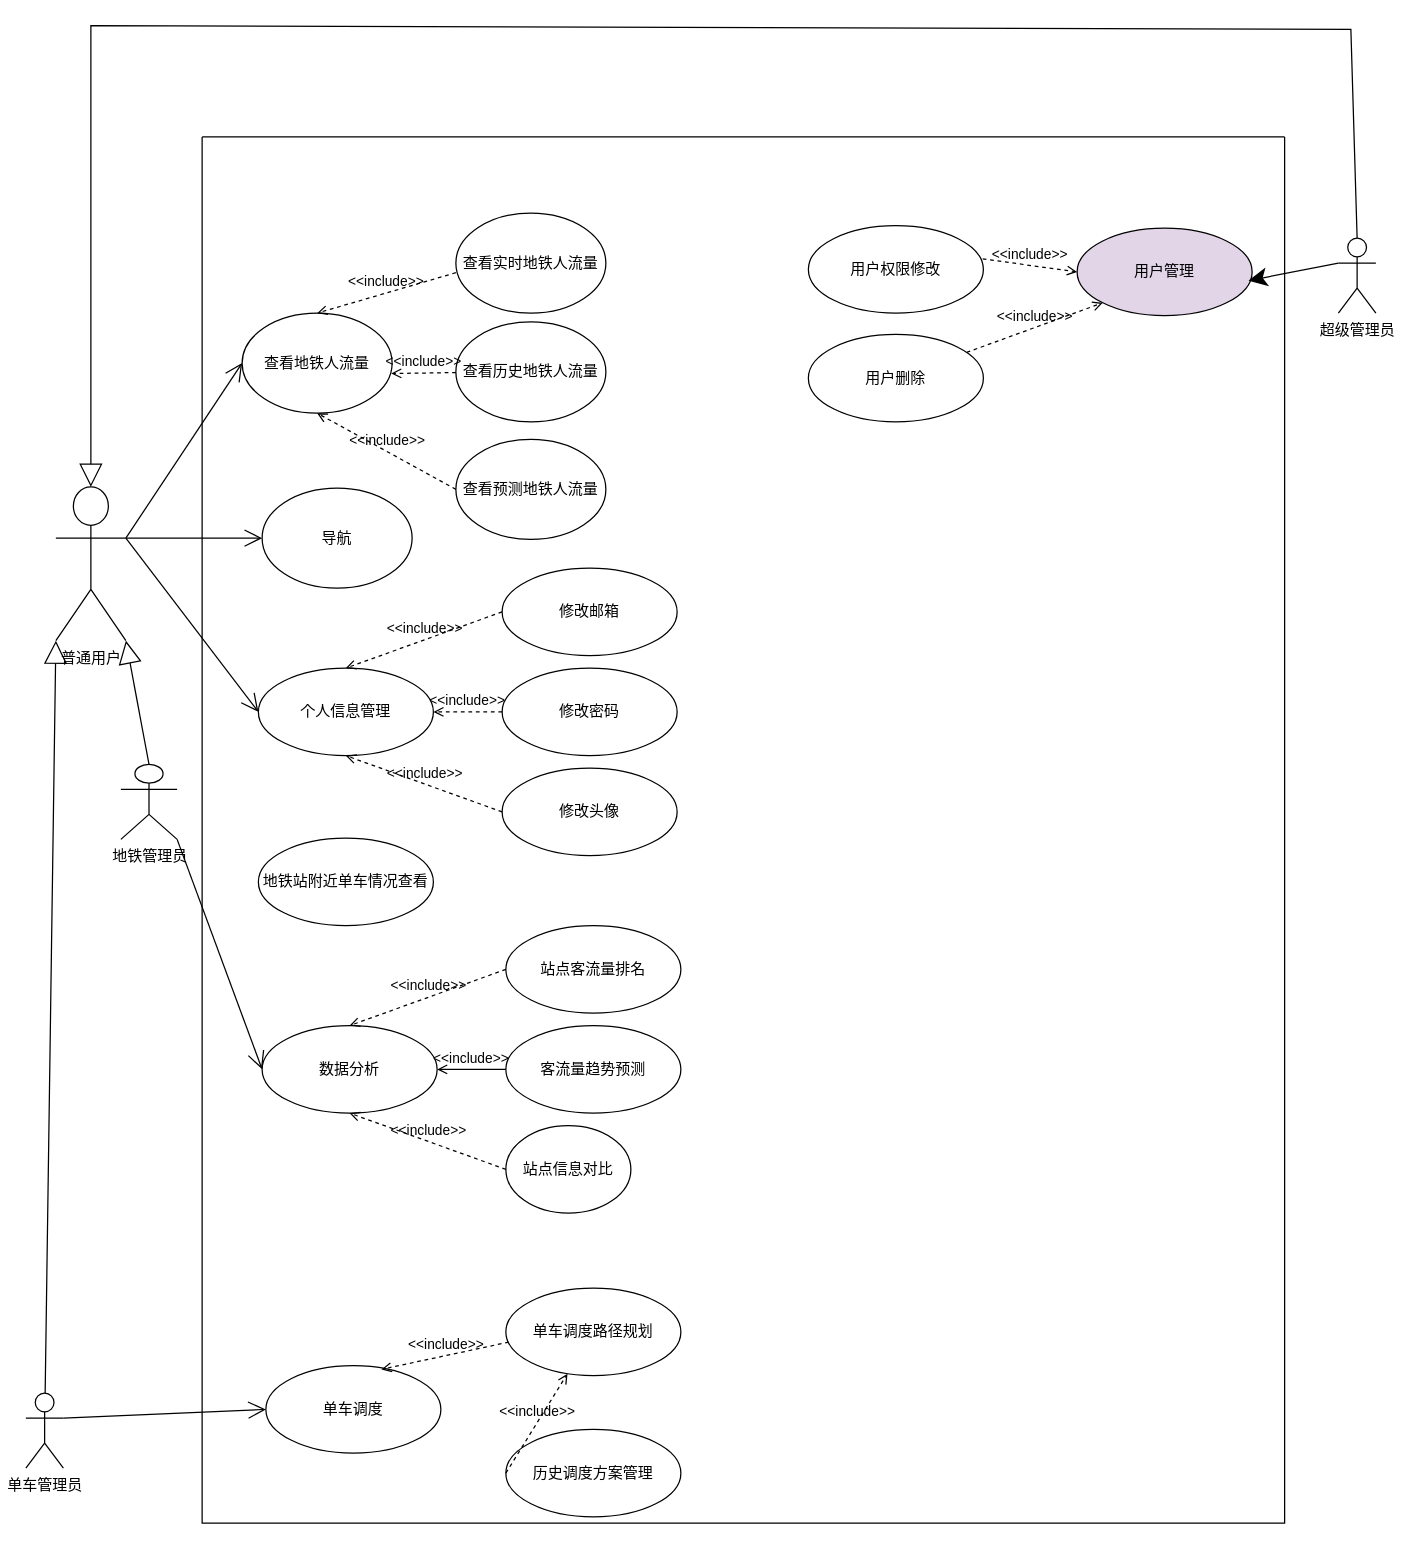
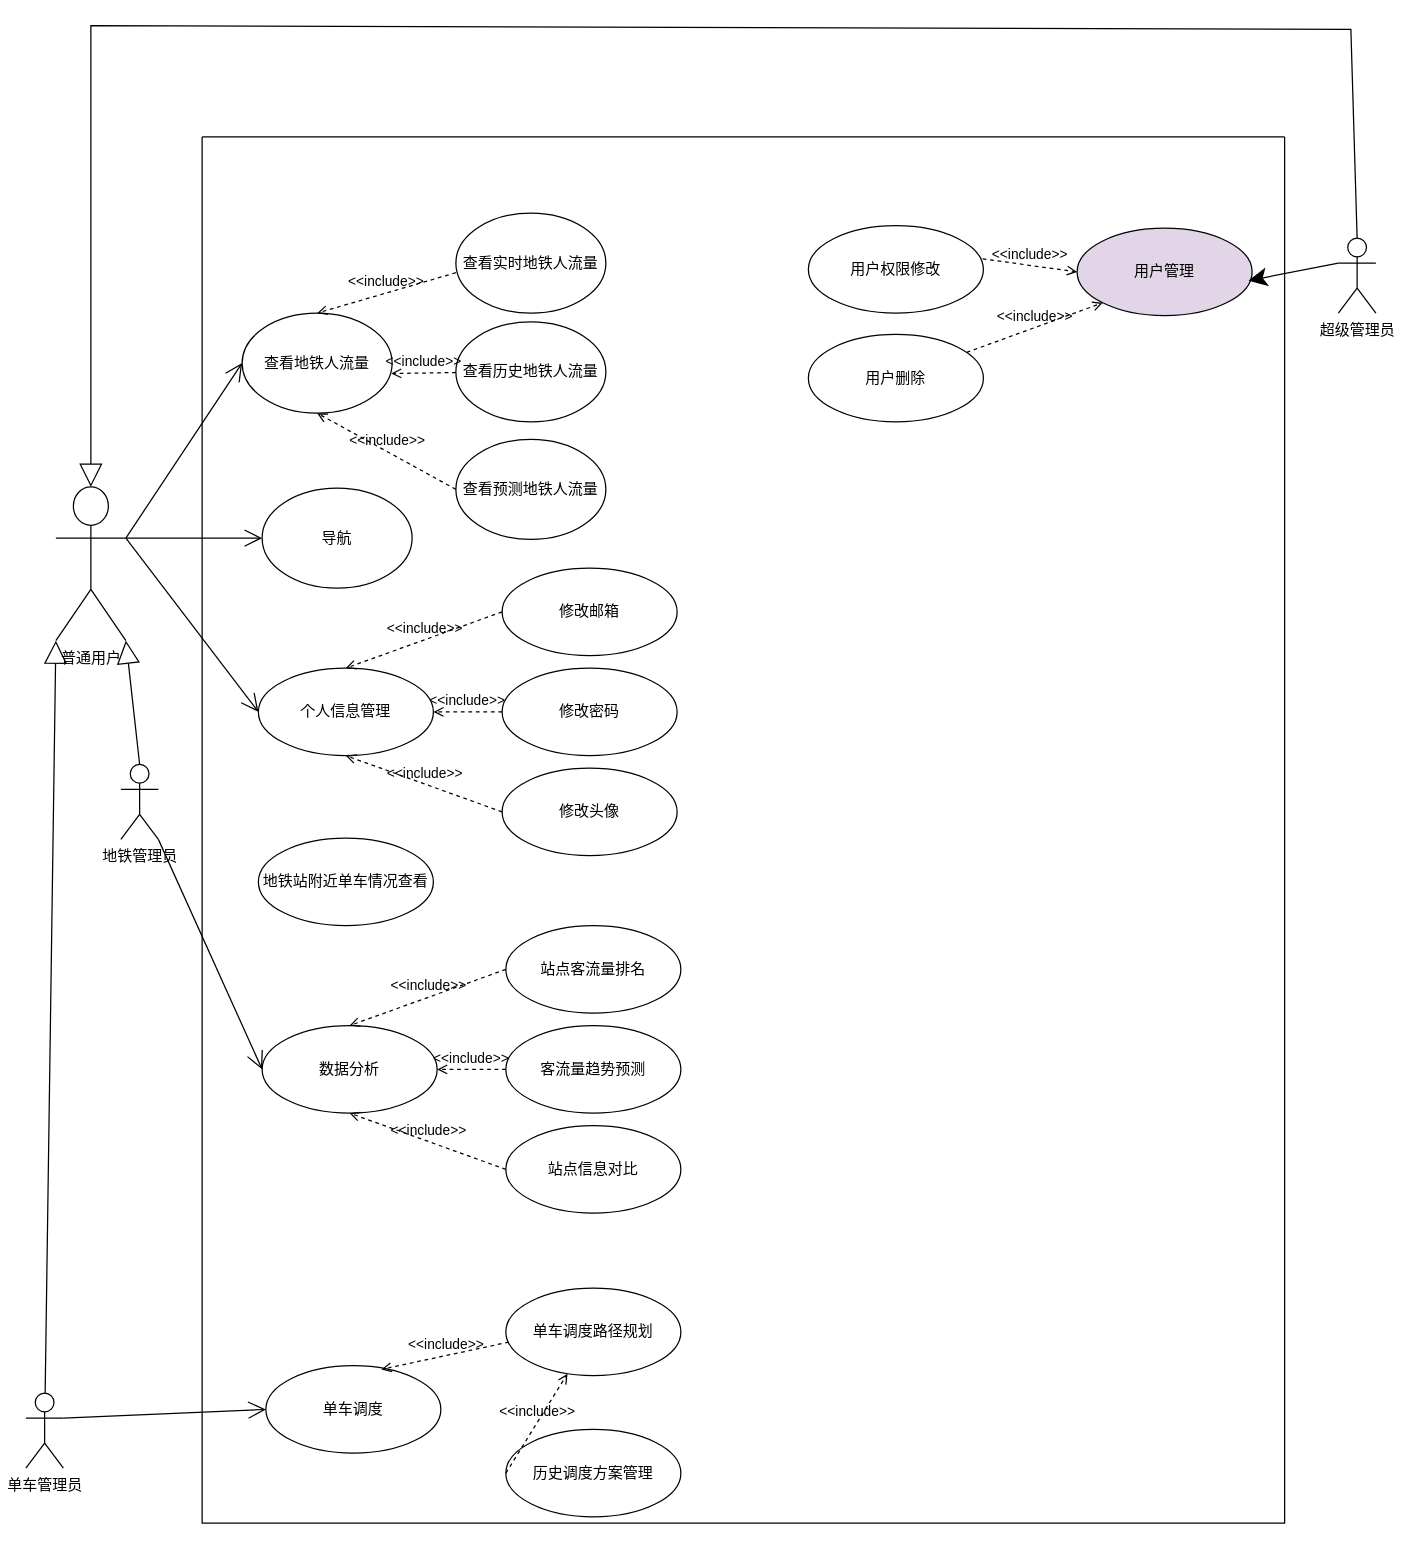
(149, 802) -> (139, 802)
(471, 1069) -> (471, 1069)
(568, 1169) -> (593, 1169)
